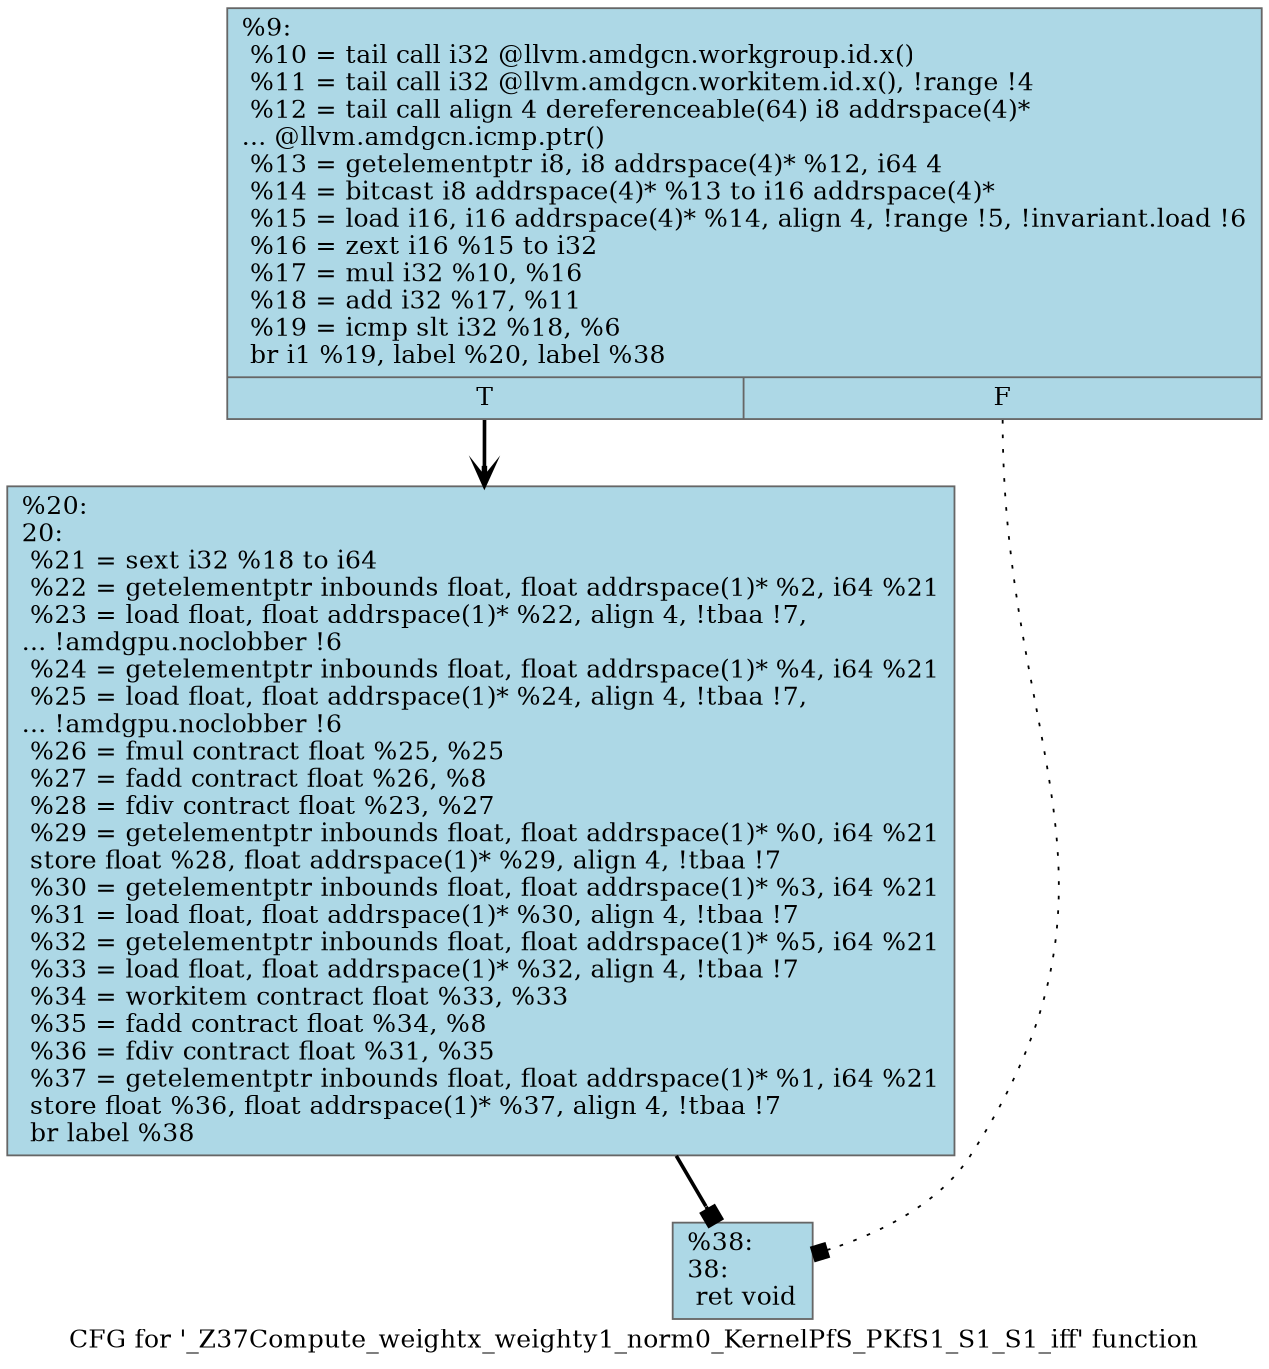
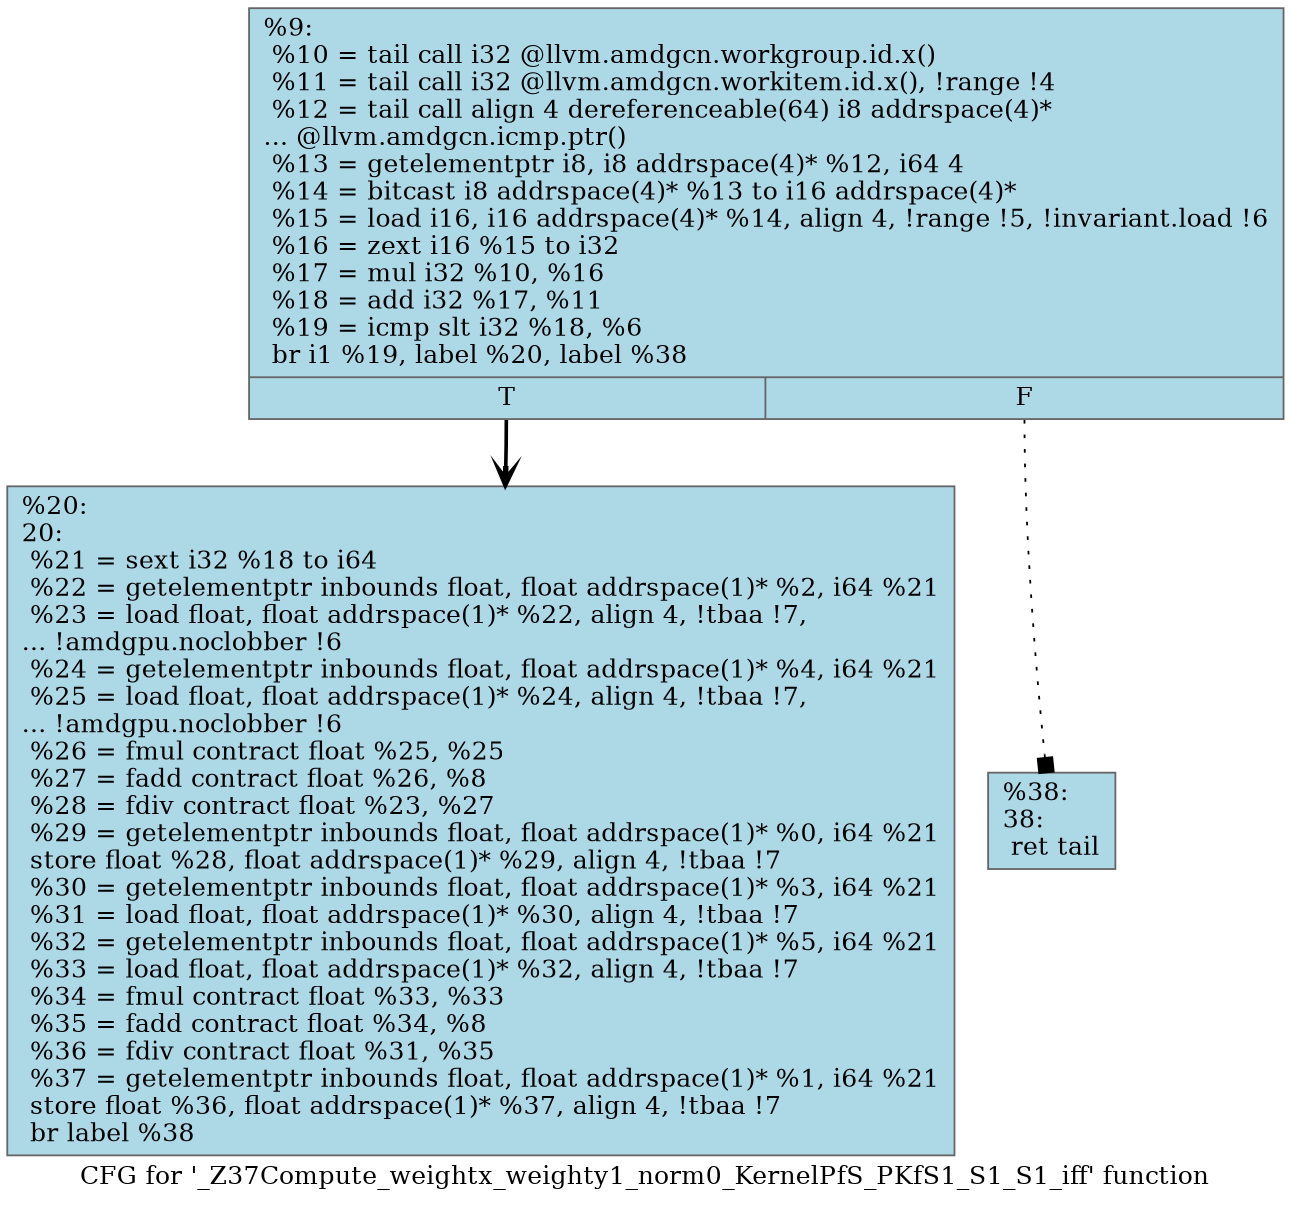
(295, 997) -> (264, 997)
(691, 1181) -> none
(743, 1297) -> (1052, 847)
